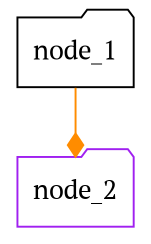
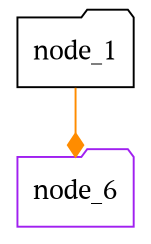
(76, 192) -> (76, 192)
